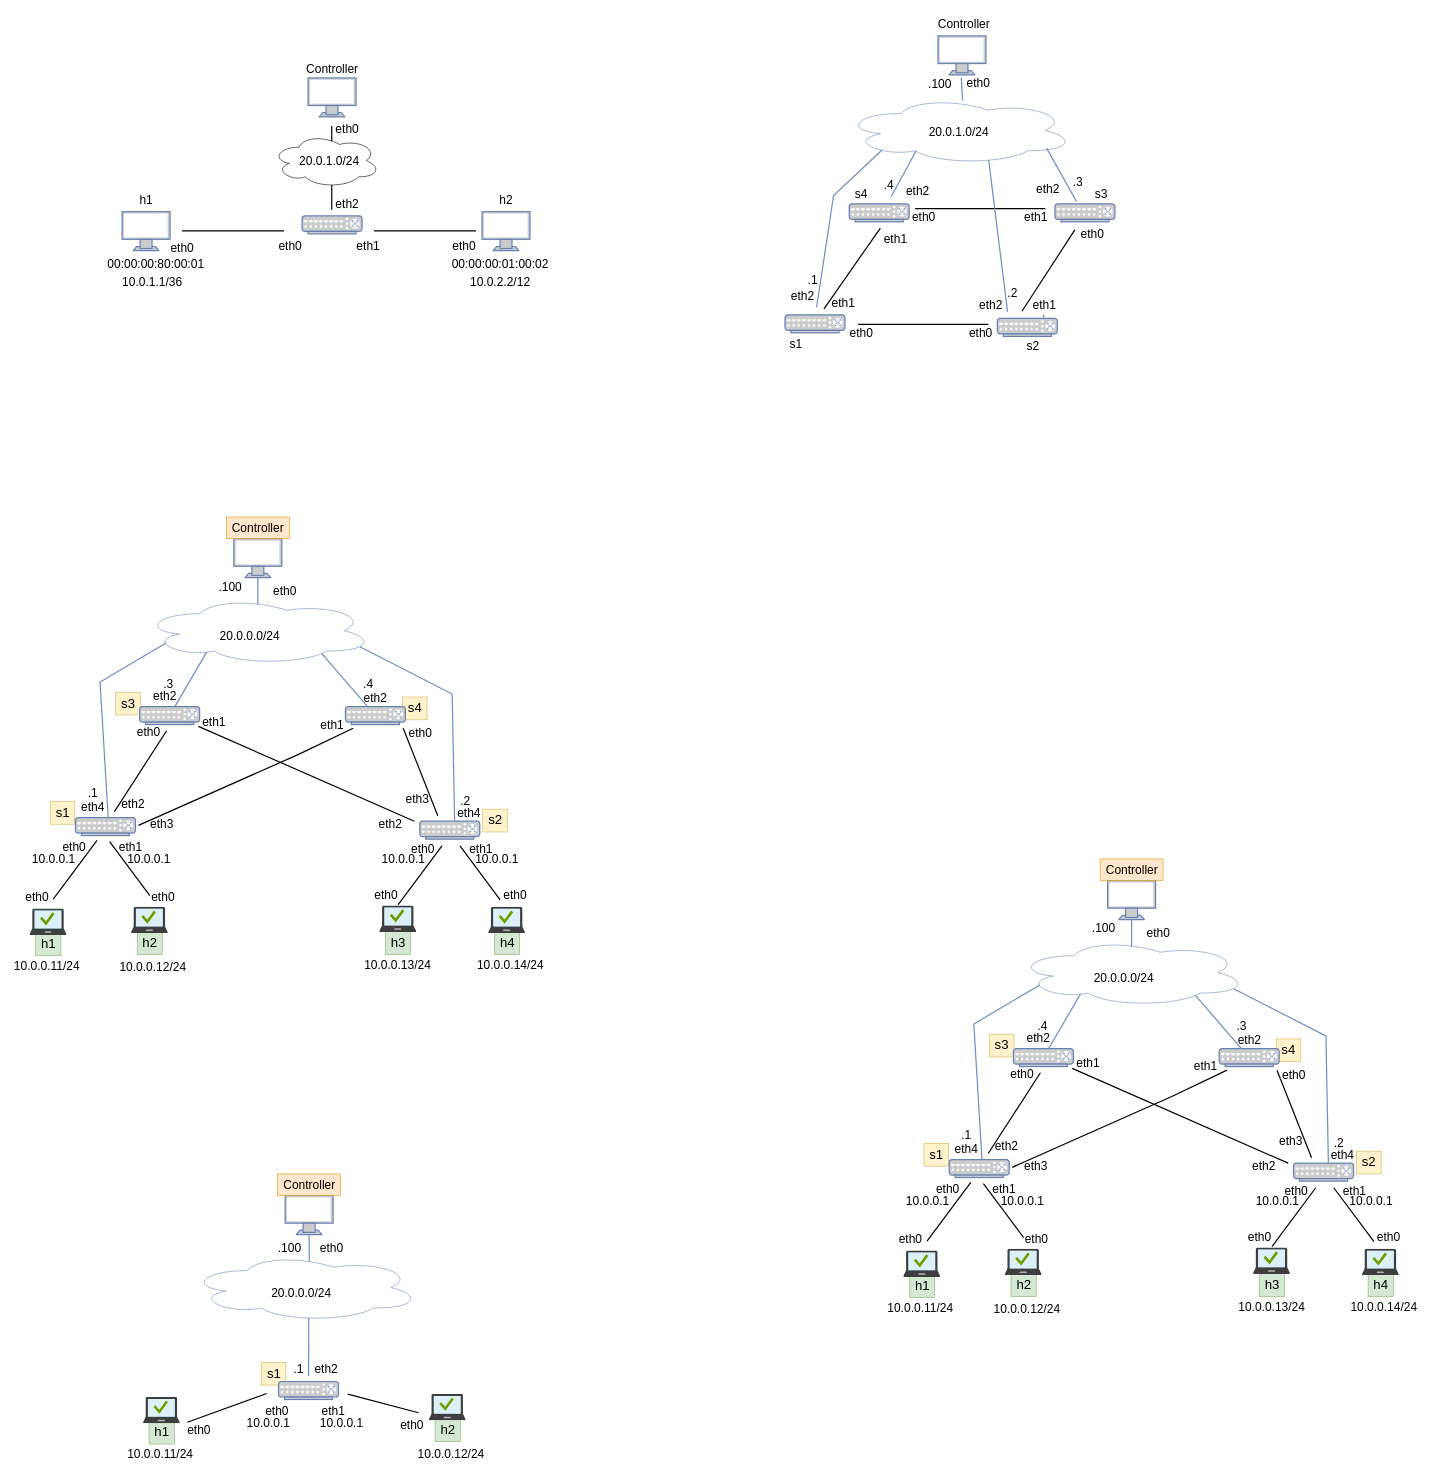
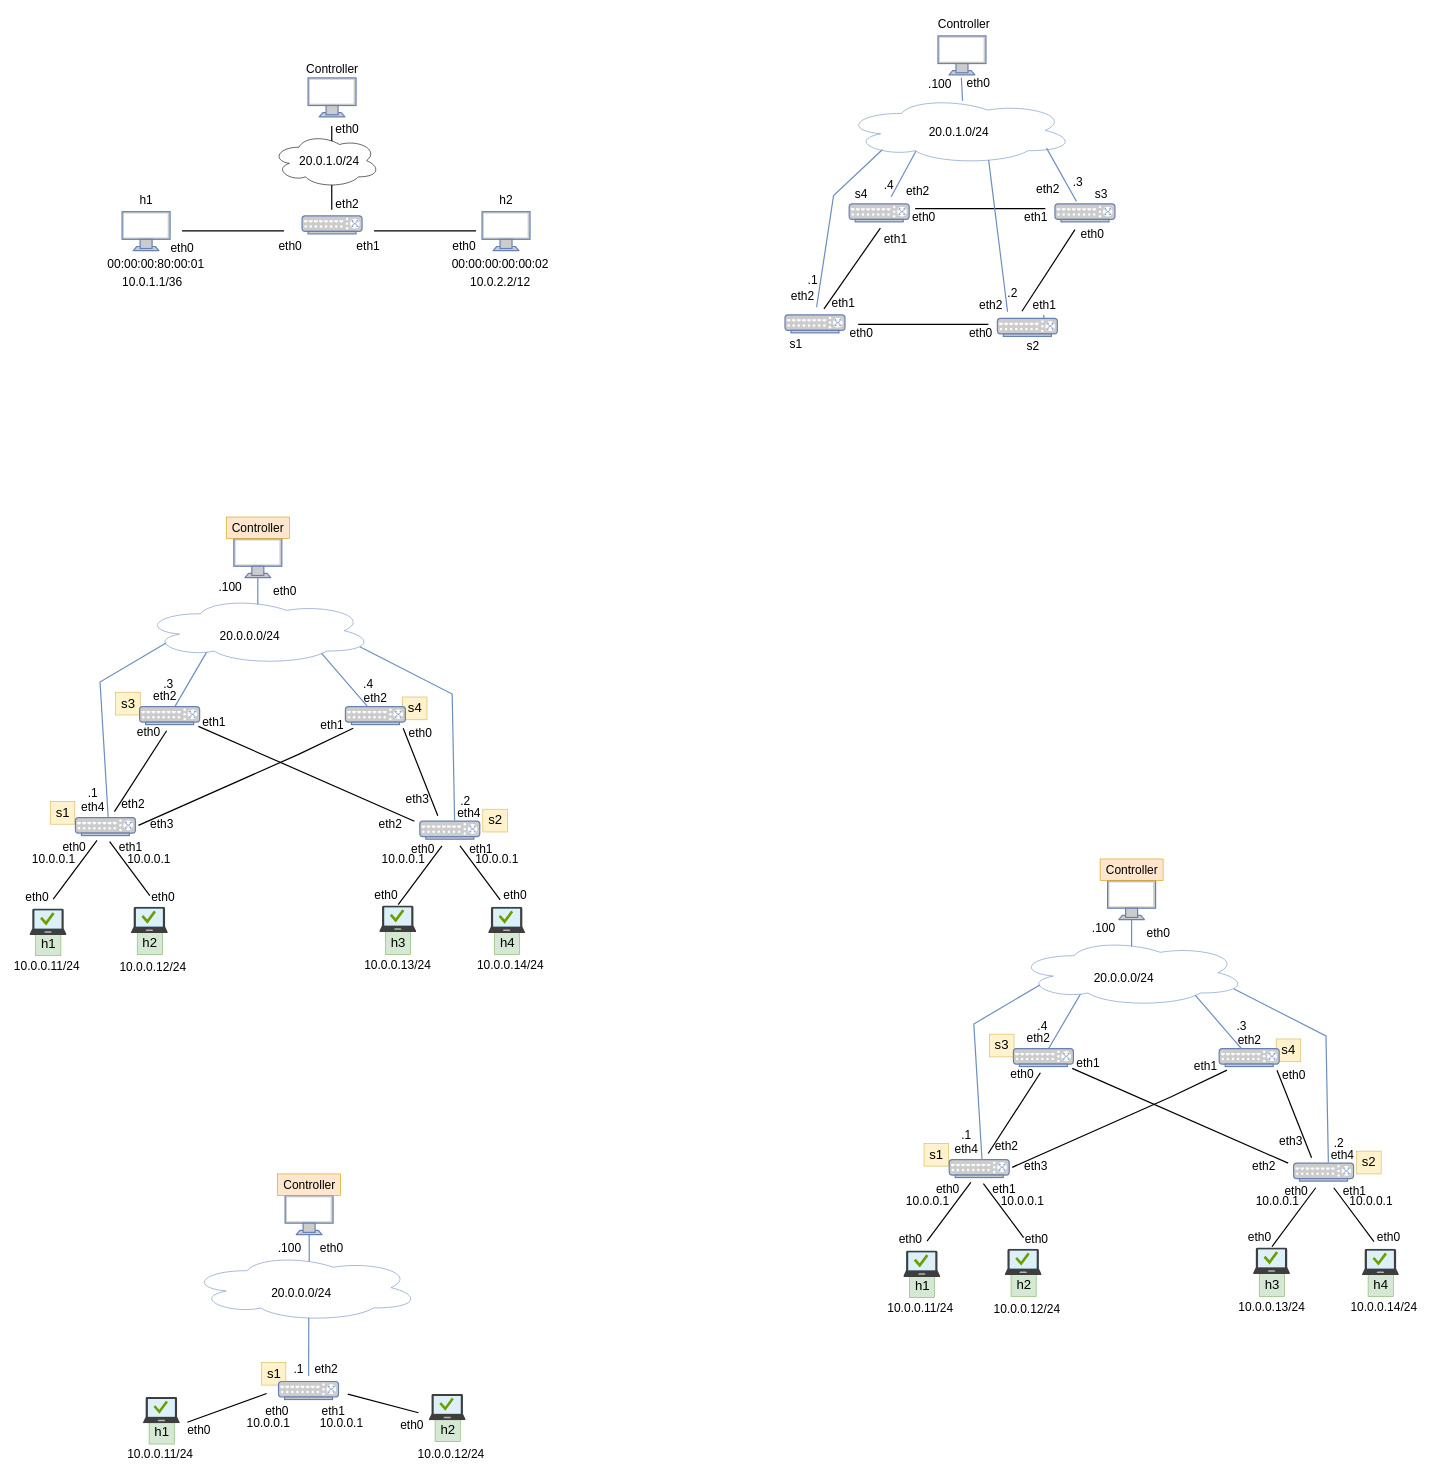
(500, 264) -> (500, 264)
